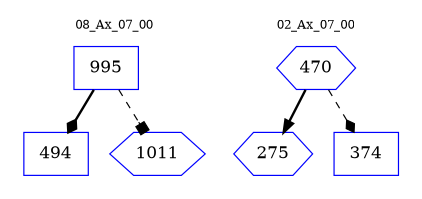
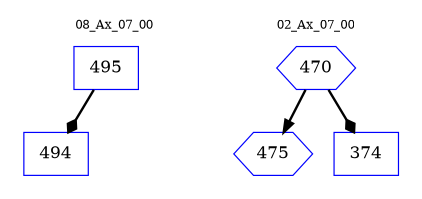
(106, 68) -> (106, 68)
(338, 105) -> (338, 105)
(157, 154) -> none
(273, 154) -> (273, 154)
